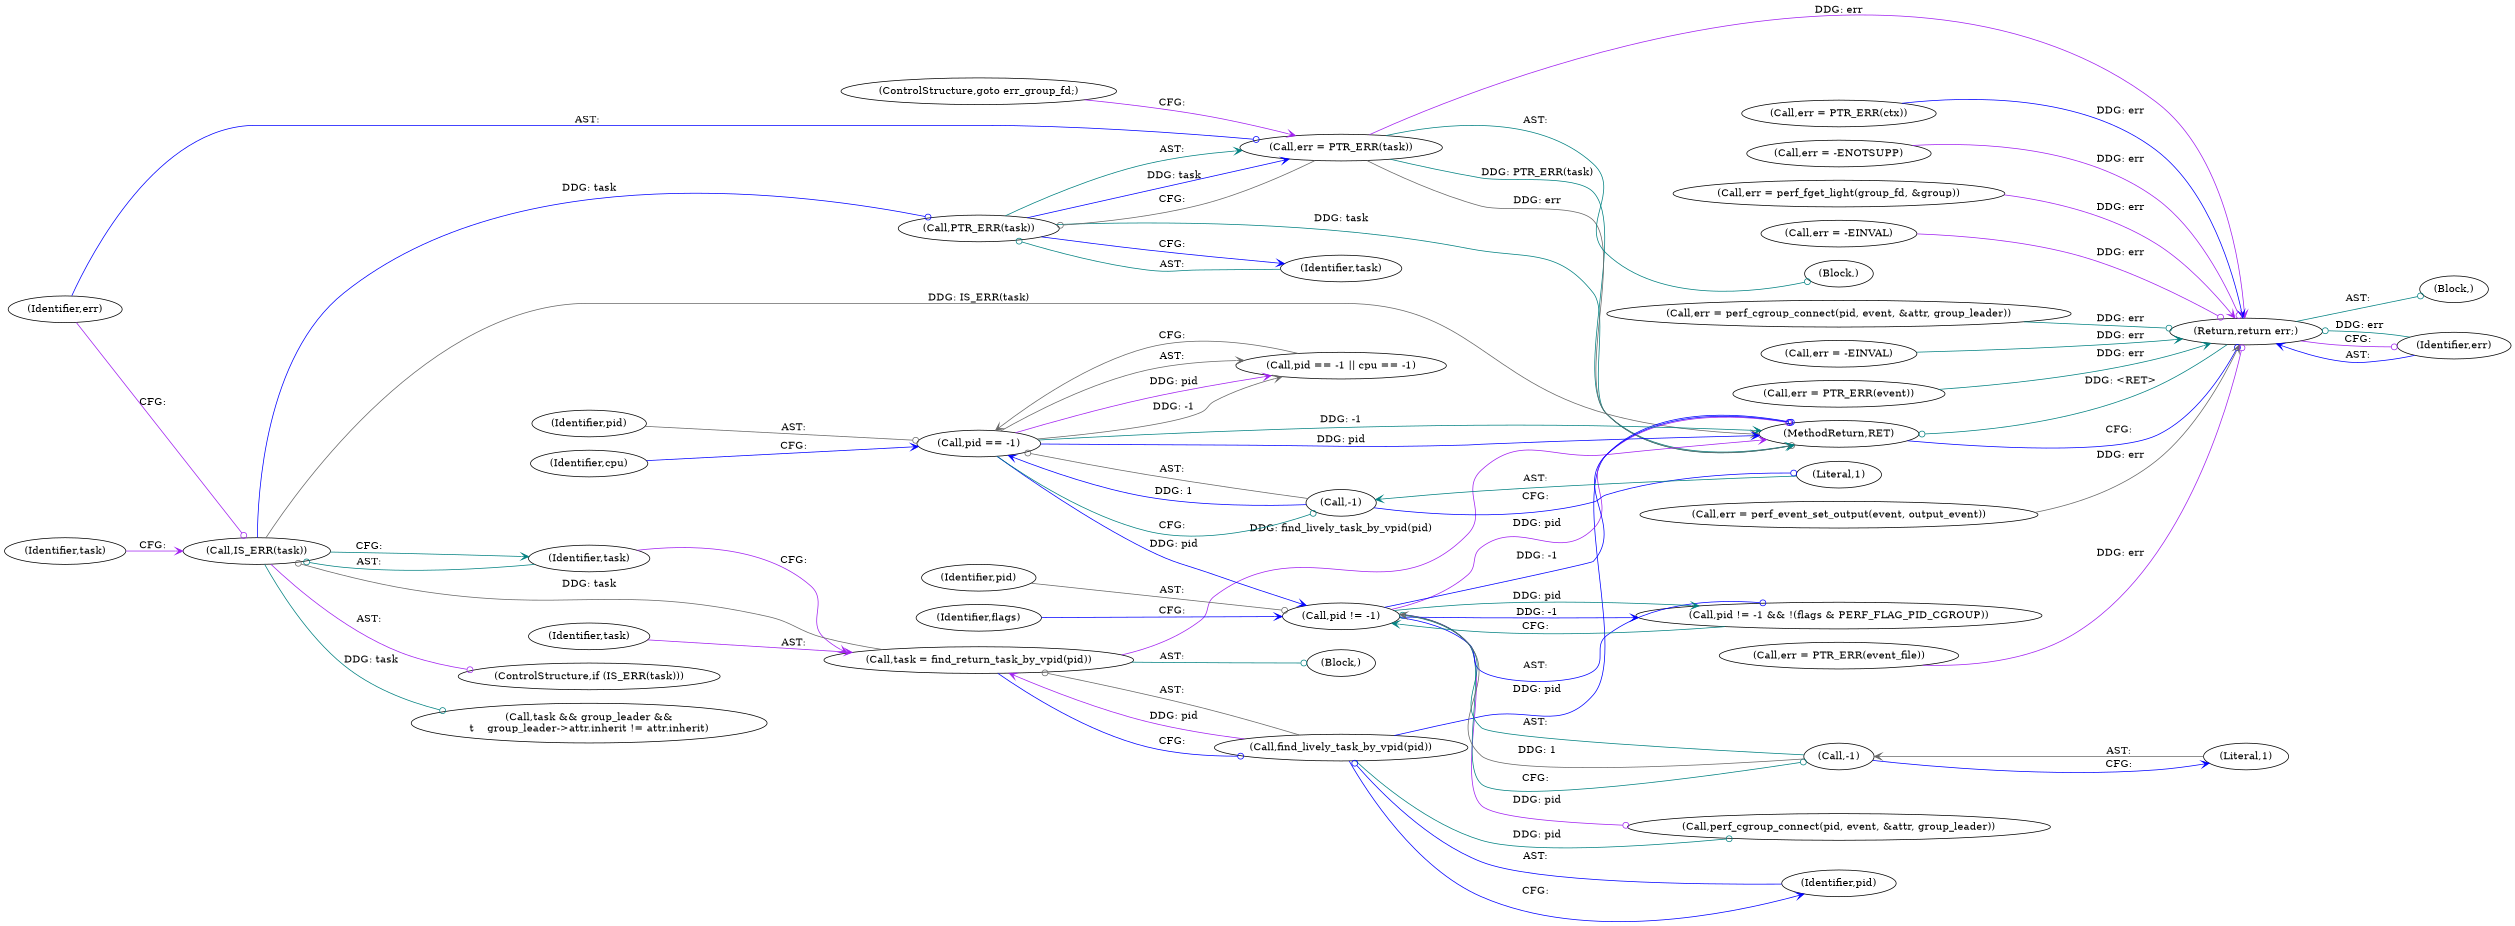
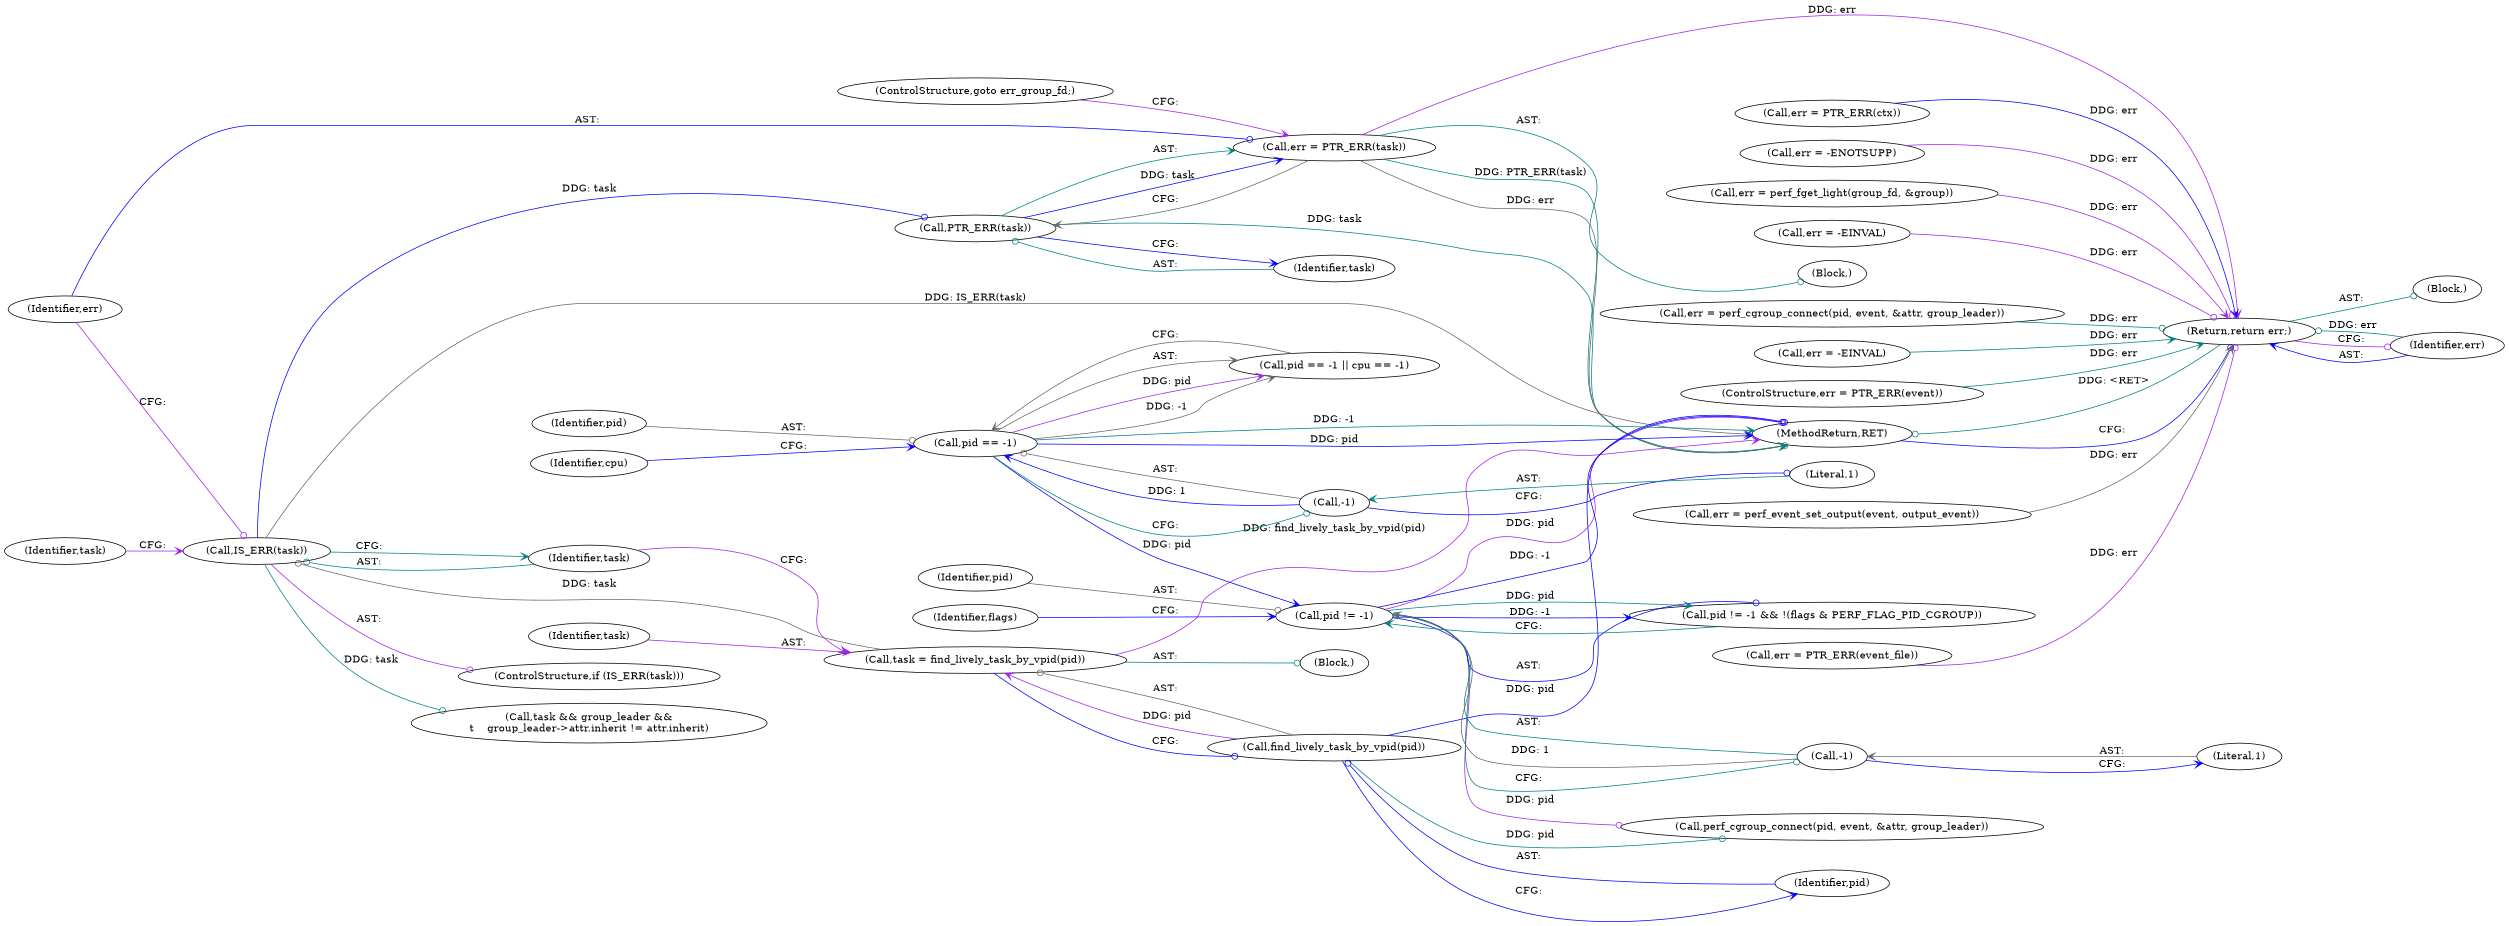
(1193, 207) -> (1188, 206)
(1839, 394) -> (1832, 394)
(979, 660) -> (975, 660)
